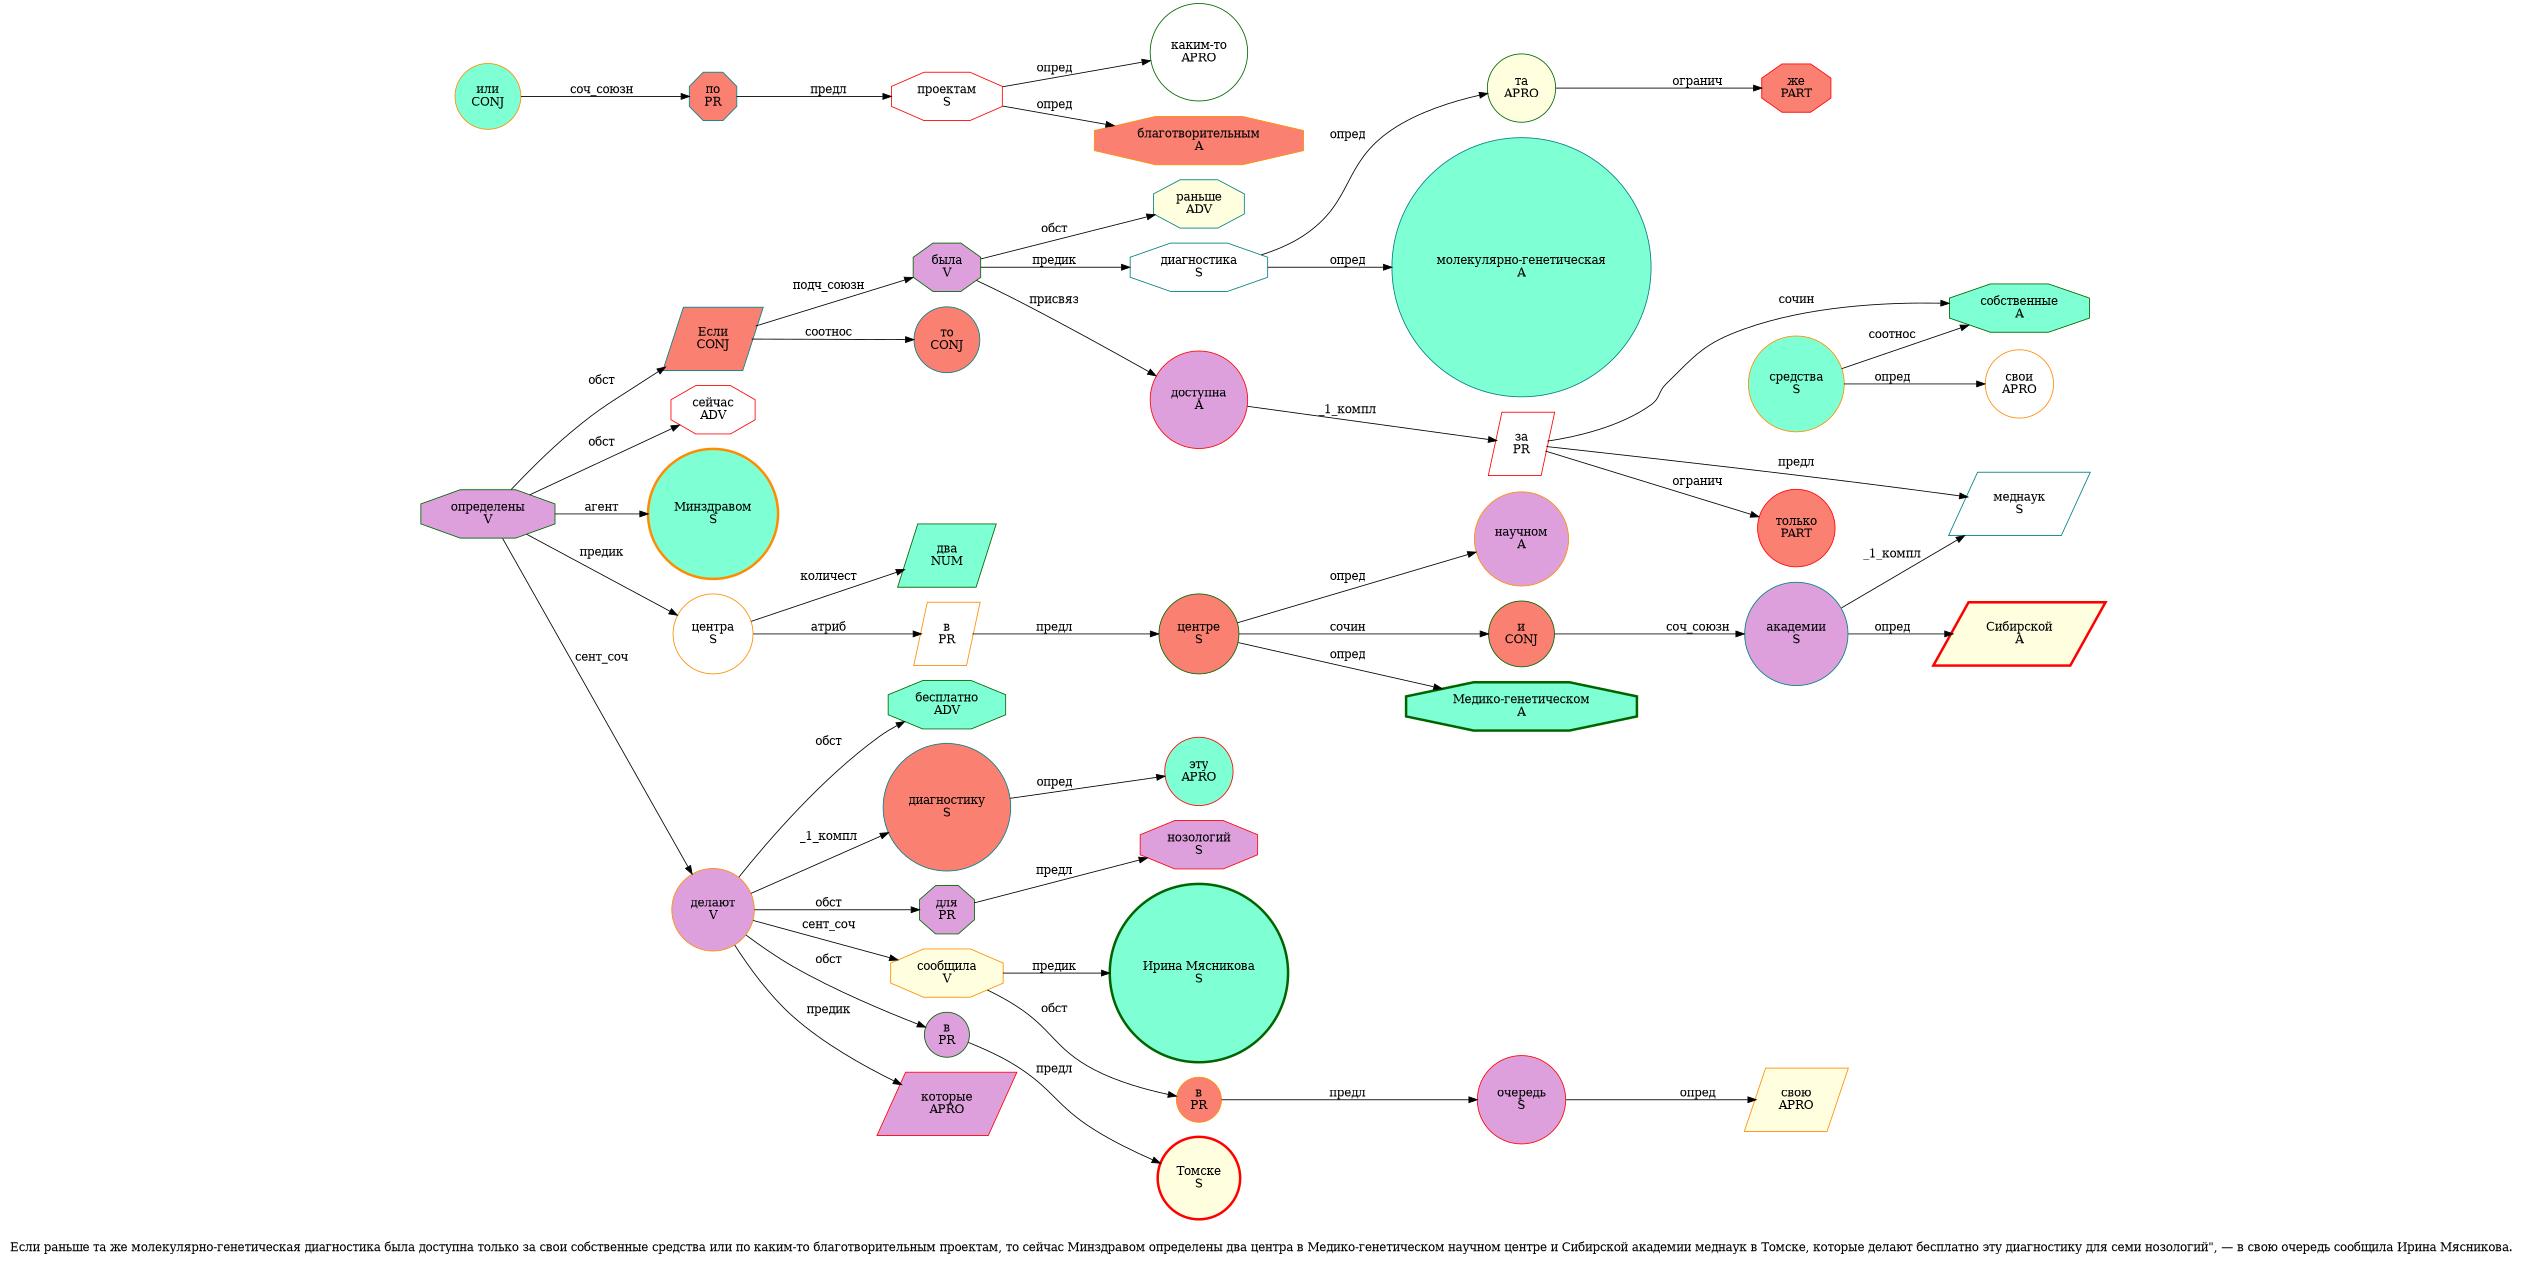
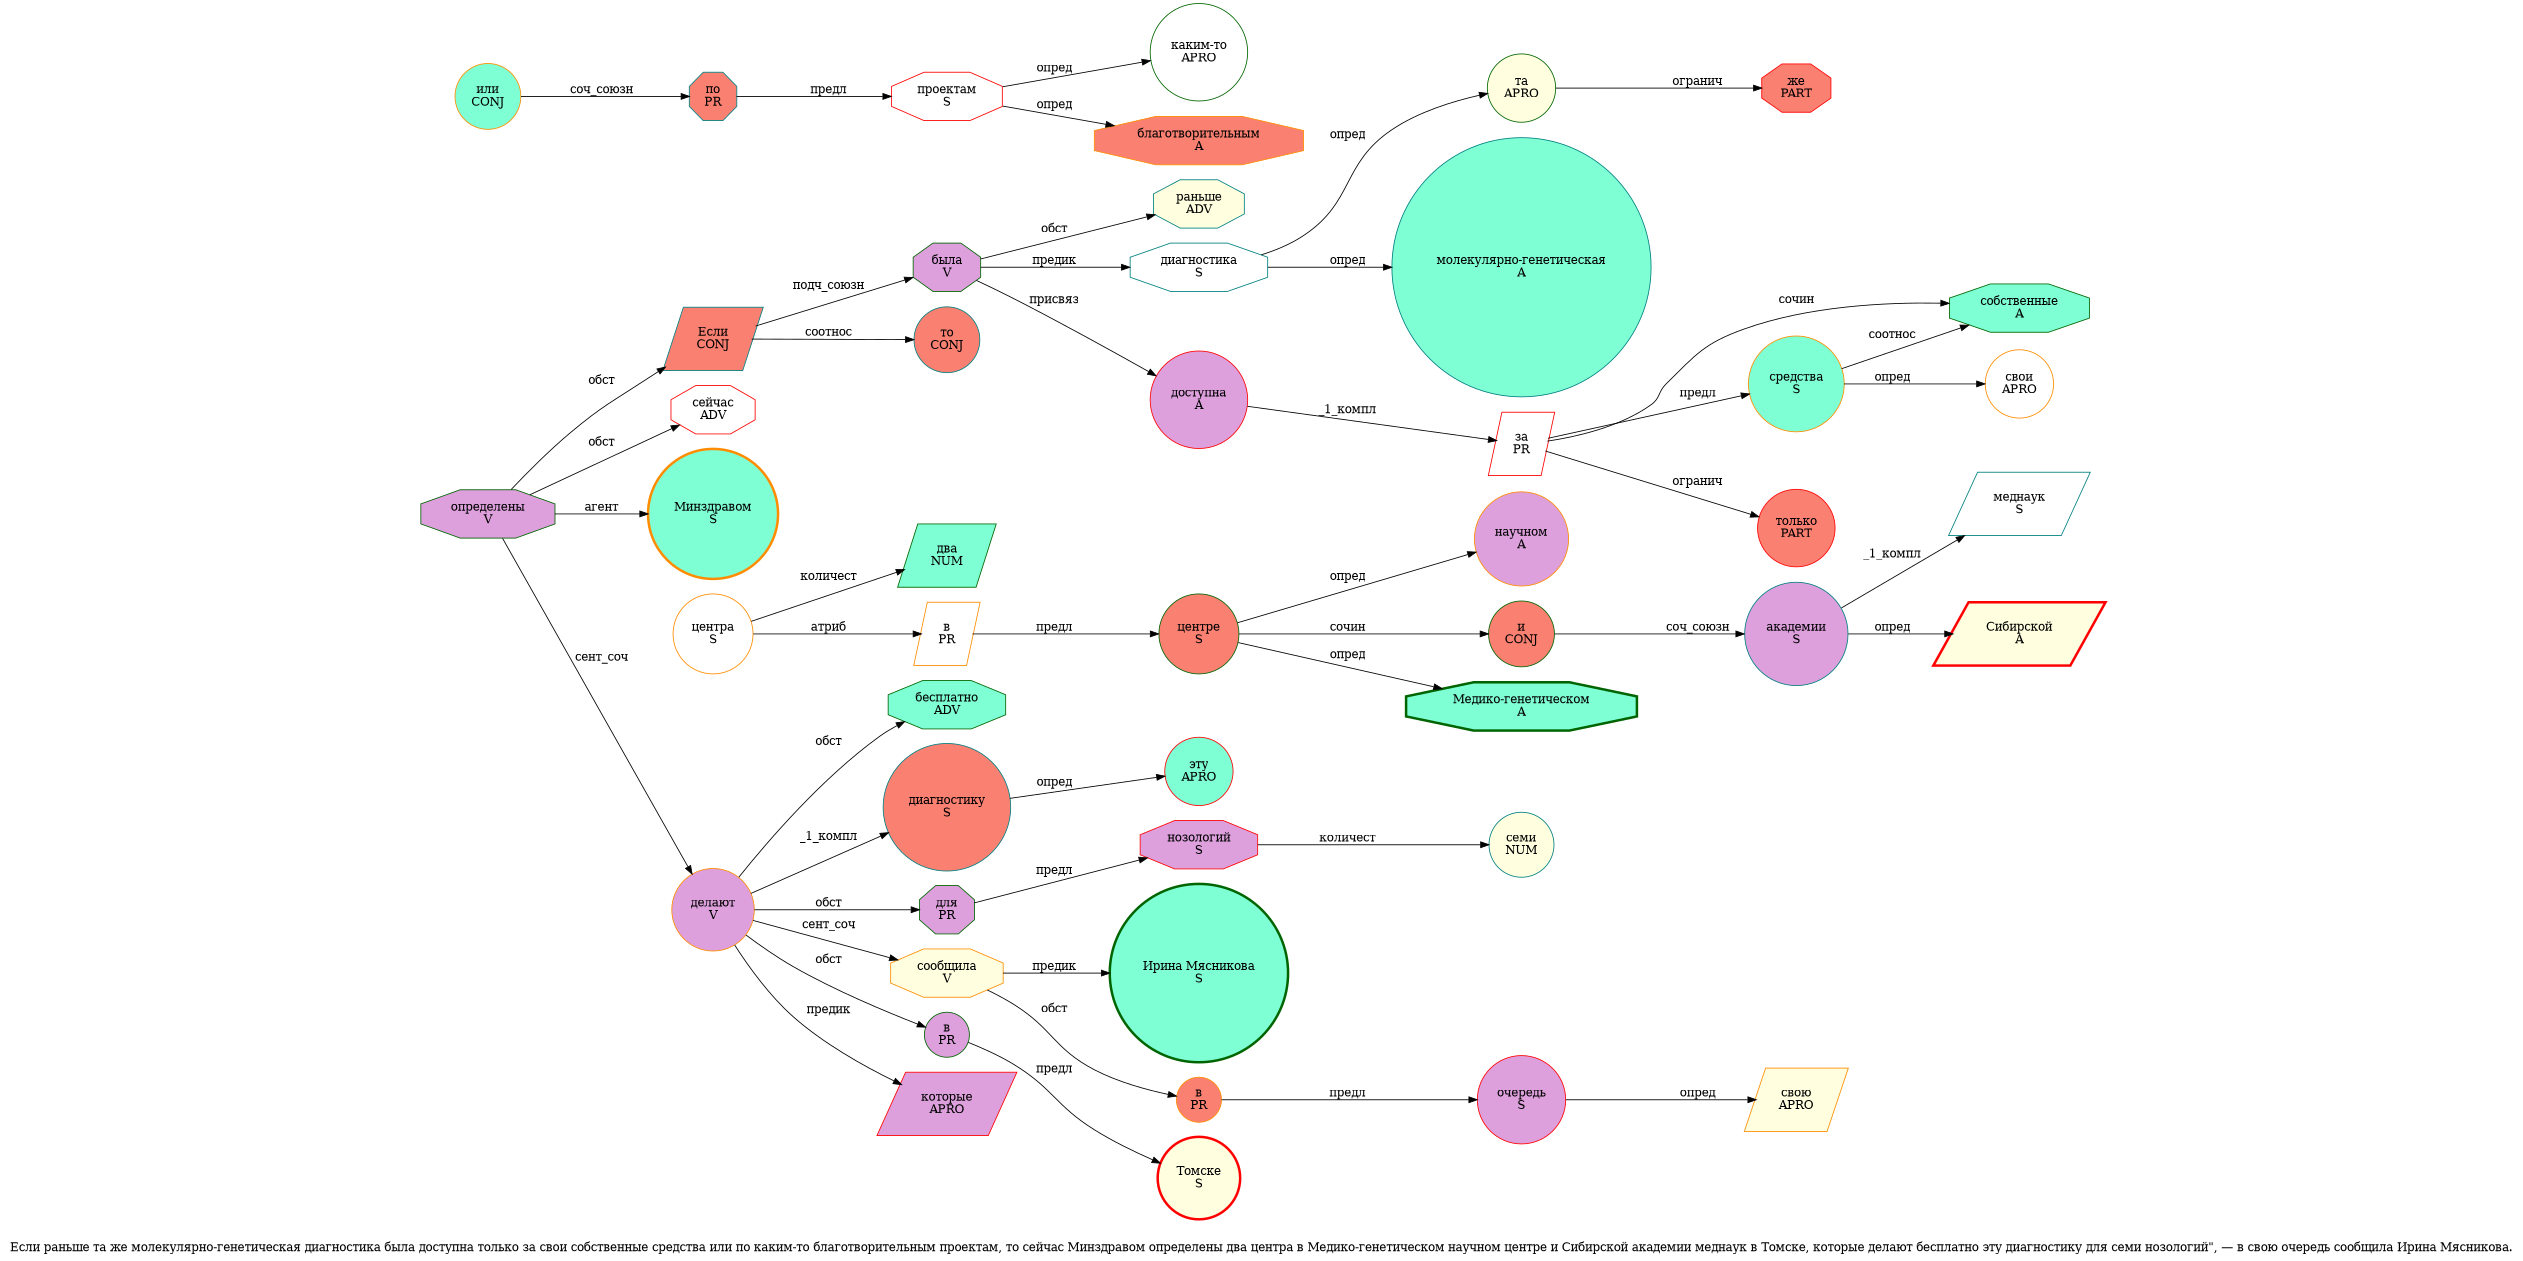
(1753, 470) -> (1645, 417)
(598, 573) -> none
none -> (1522, 845)
